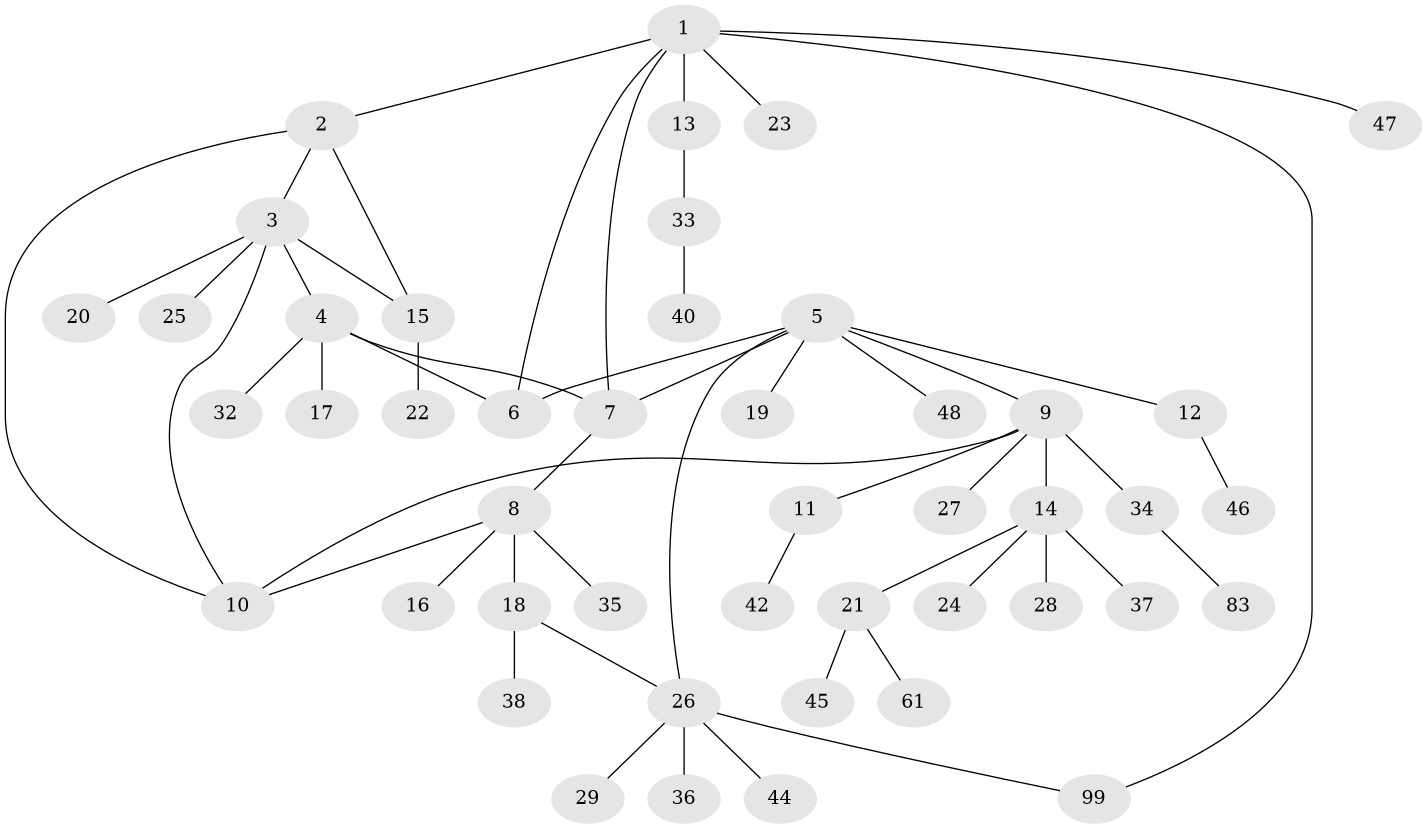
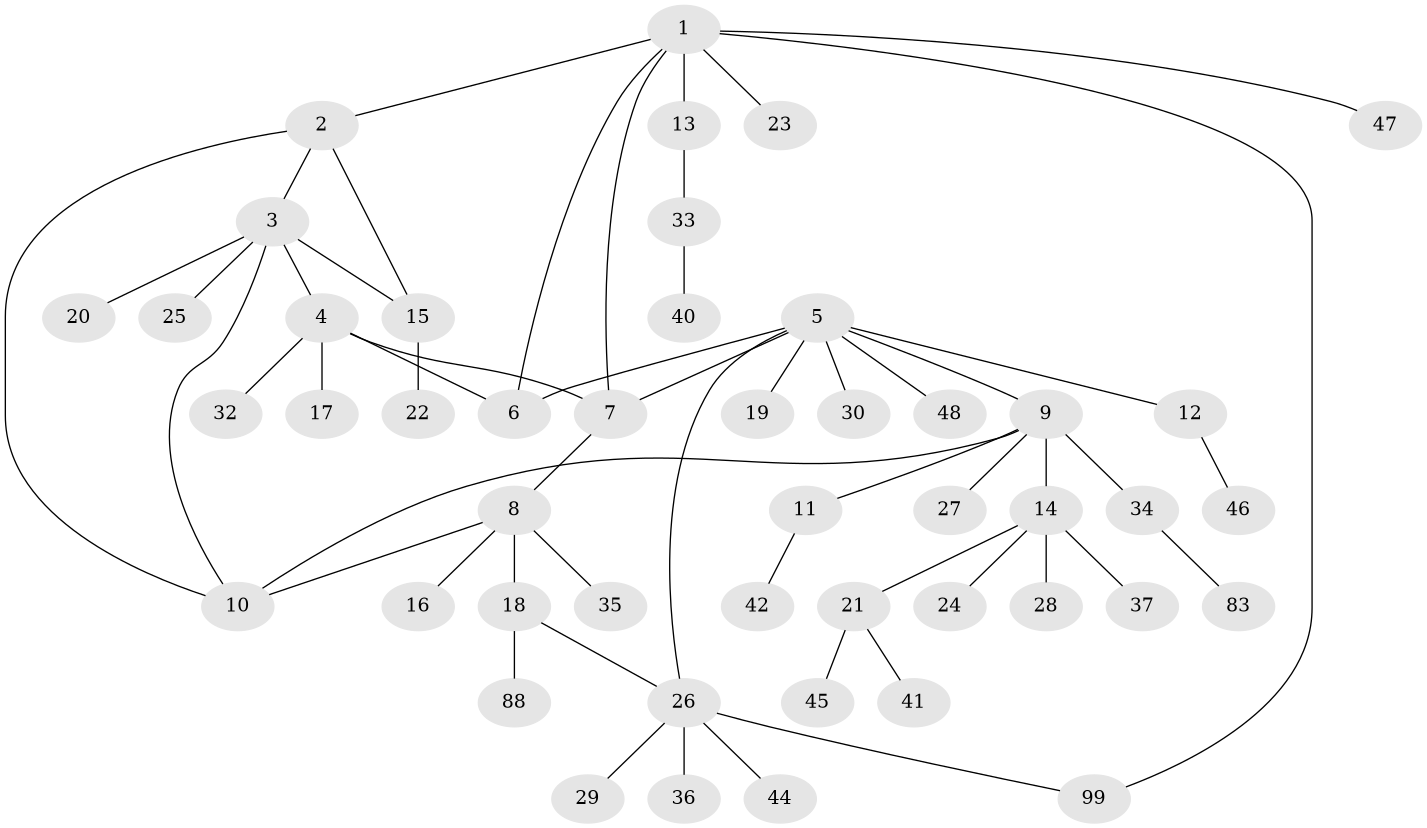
none -> (854, 414)
(514, 703) -> (514, 703)
(914, 703) -> (914, 703)
